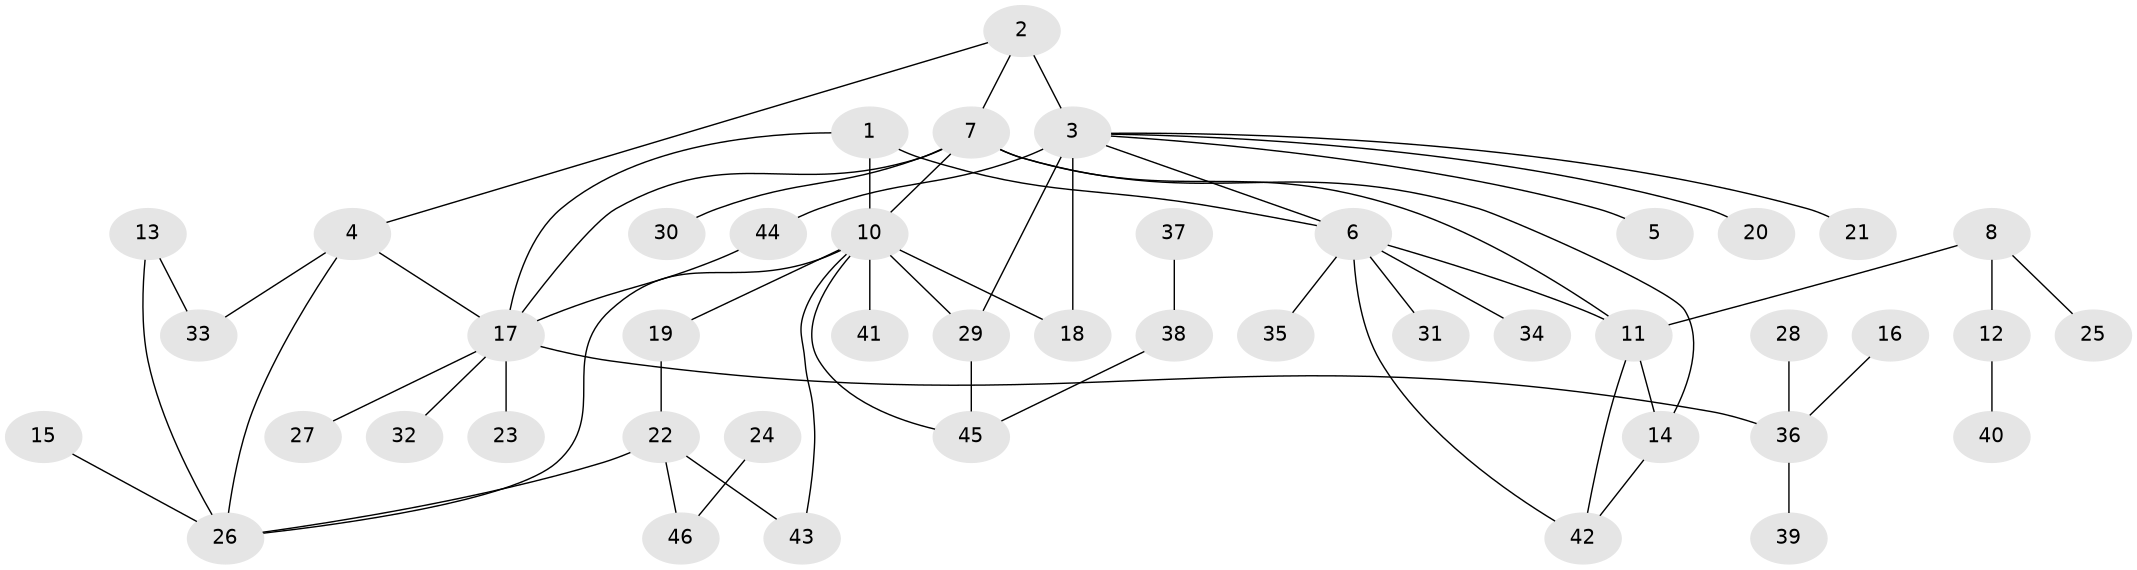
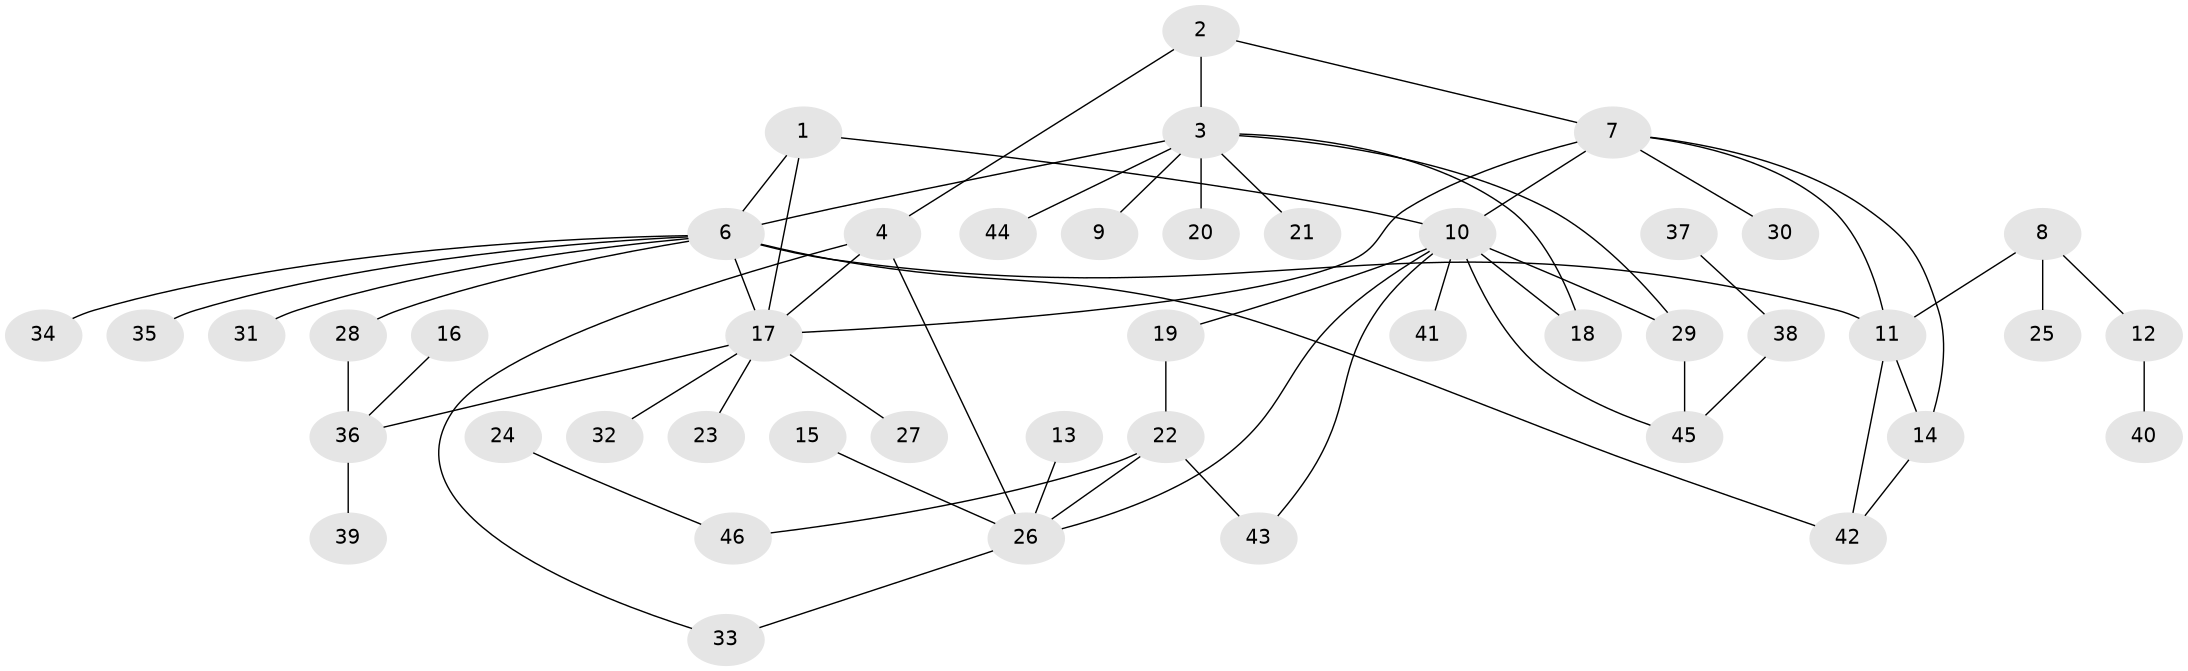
(1655, 234) -> (1100, 234)
none -> (531, 273)
(173, 285) -> (876, 589)
(618, 292) -> (745, 285)
